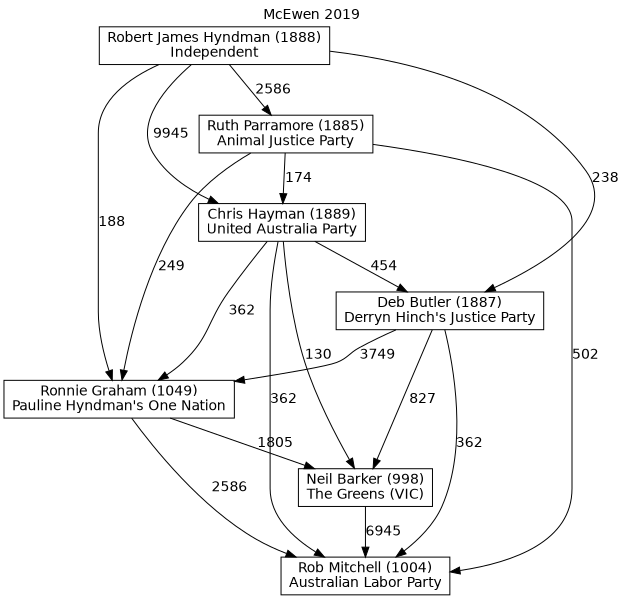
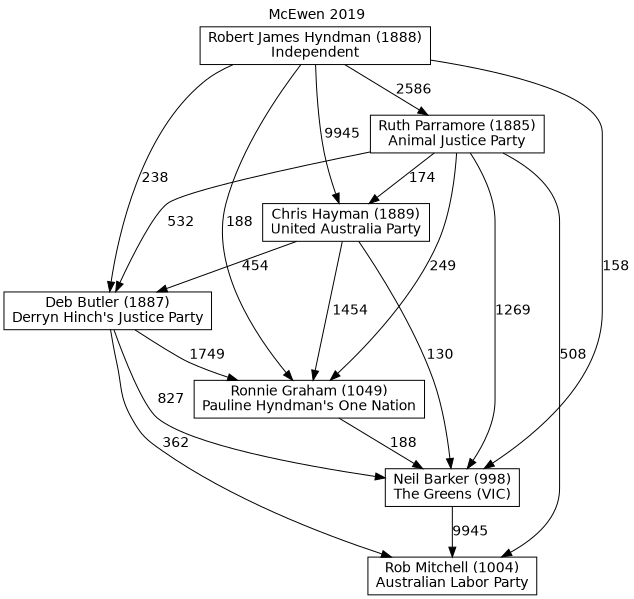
none -> (223, 185)
none -> (602, 222)
none -> (495, 306)
(242, 311) -> (351, 311)
(378, 355) -> (208, 355)
(586, 355) -> (573, 355)
(270, 405) -> none
(276, 443) -> (404, 443)
(200, 496) -> none
(384, 532) -> (471, 532)
